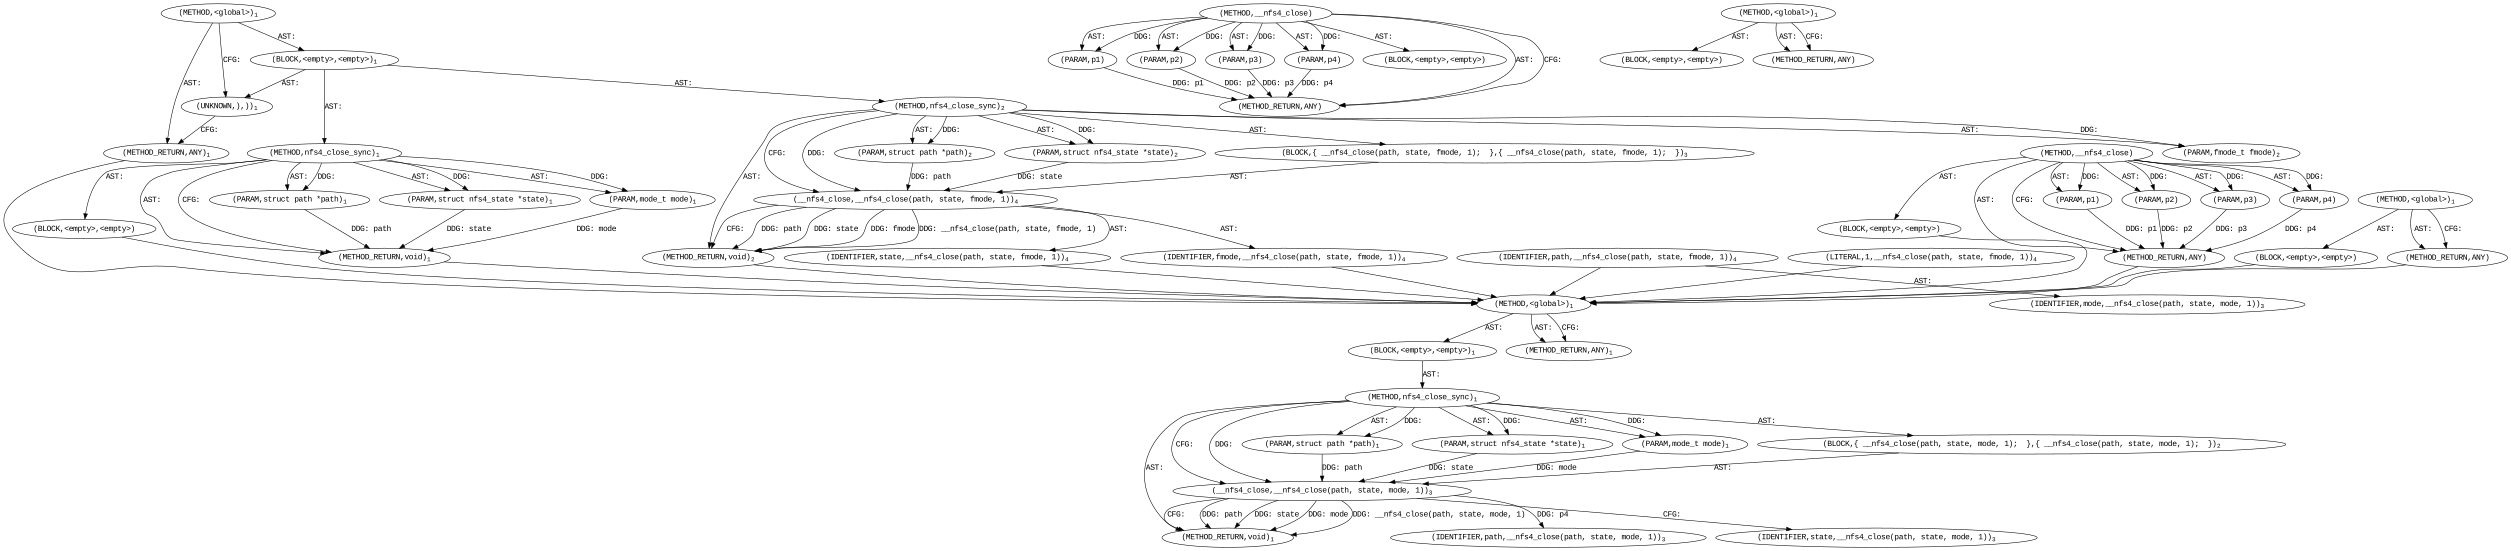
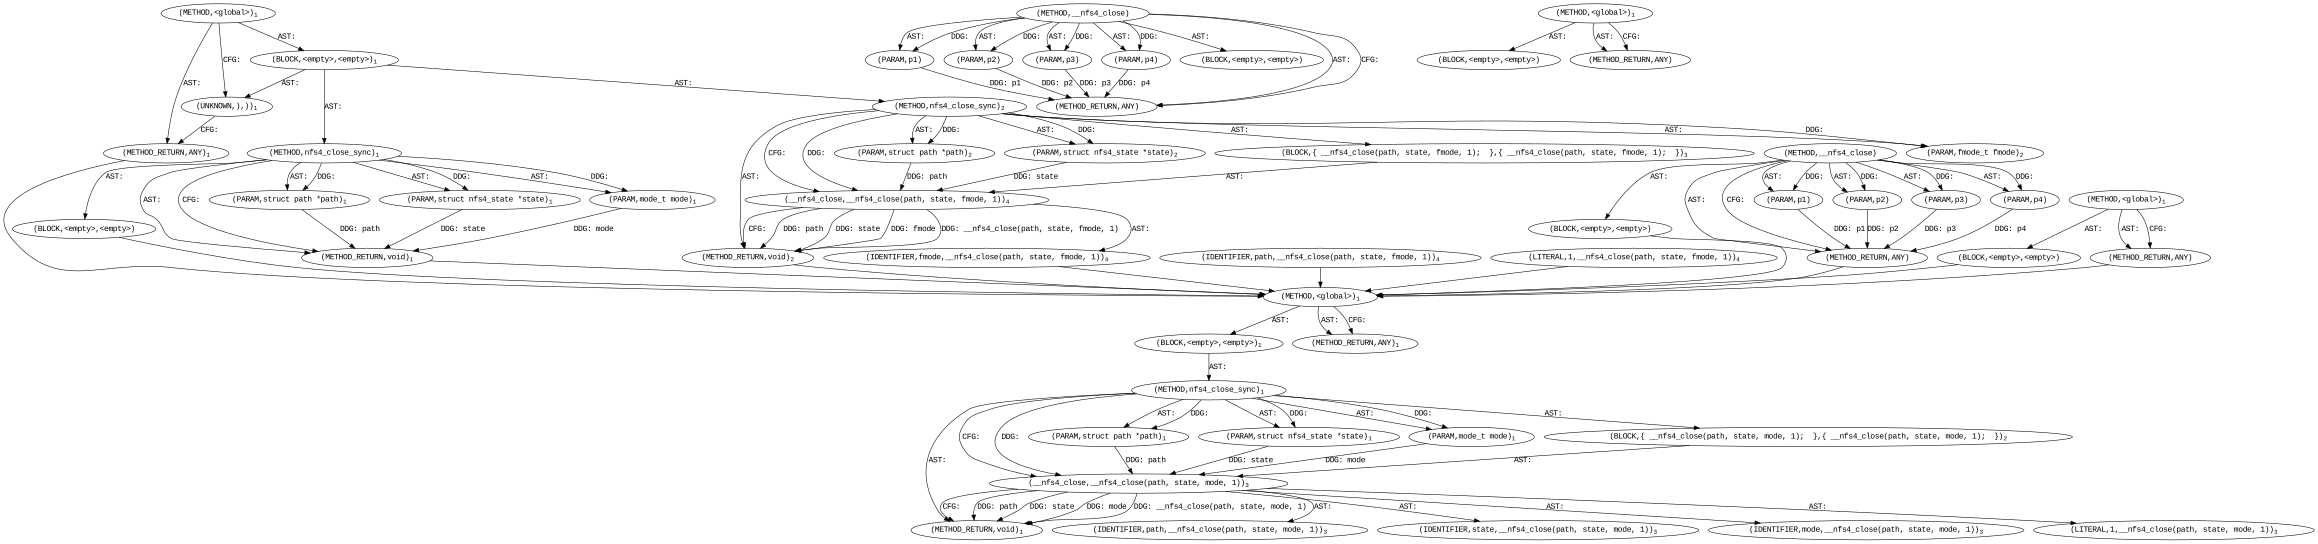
(947, 258) -> none
(1880, 281) -> (1498, 507)
(1553, 514) -> (1325, 507)
(1674, 514) -> (1411, 507)
none -> (2174, 530)
